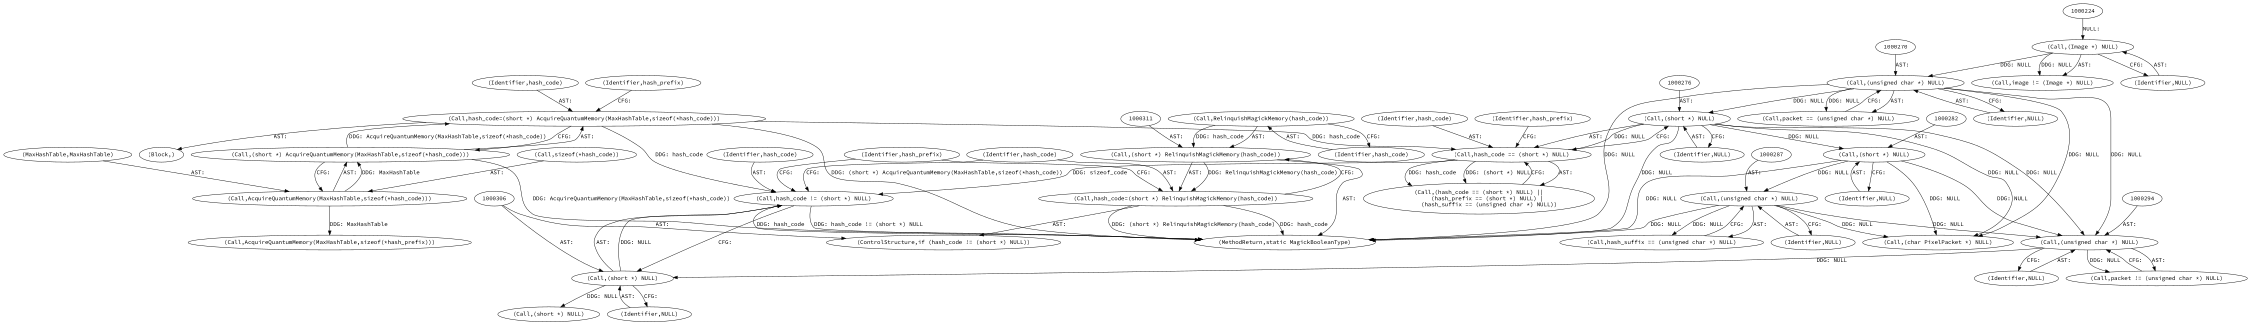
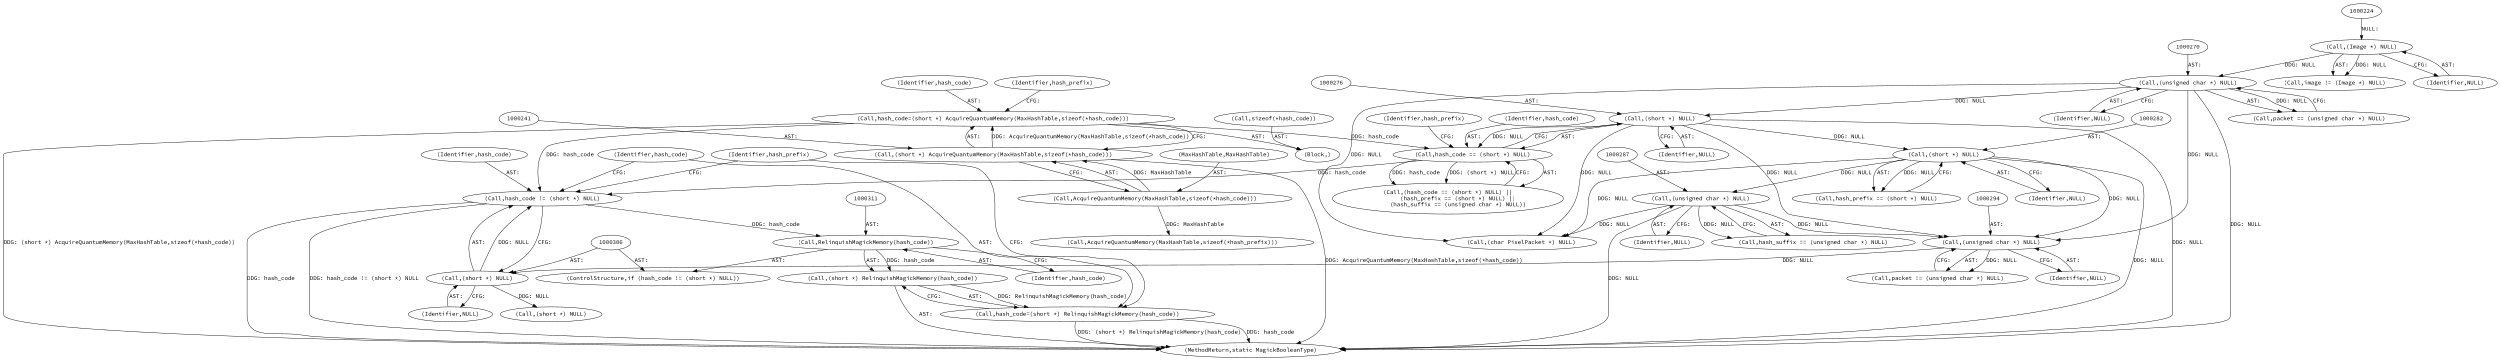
none -> (519, 119)
(1164, 136) -> (866, 218)
(1100, 173) -> (1342, 173)
(458, 176) -> (1277, 142)
none -> (1876, 199)
none -> (701, 220)
(1062, 220) -> (762, 260)
